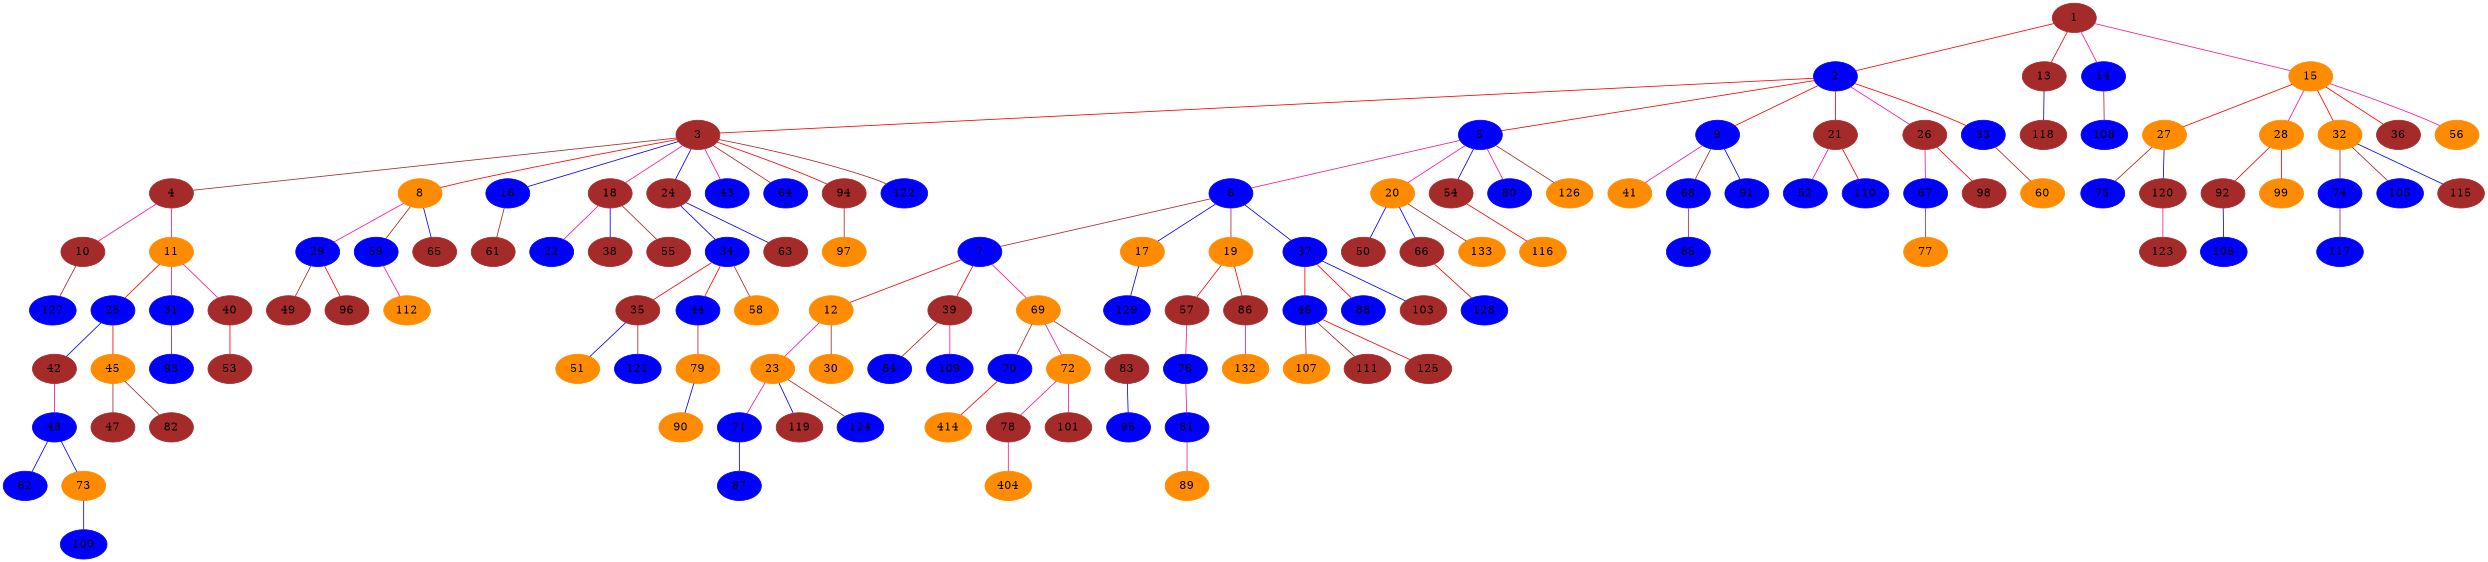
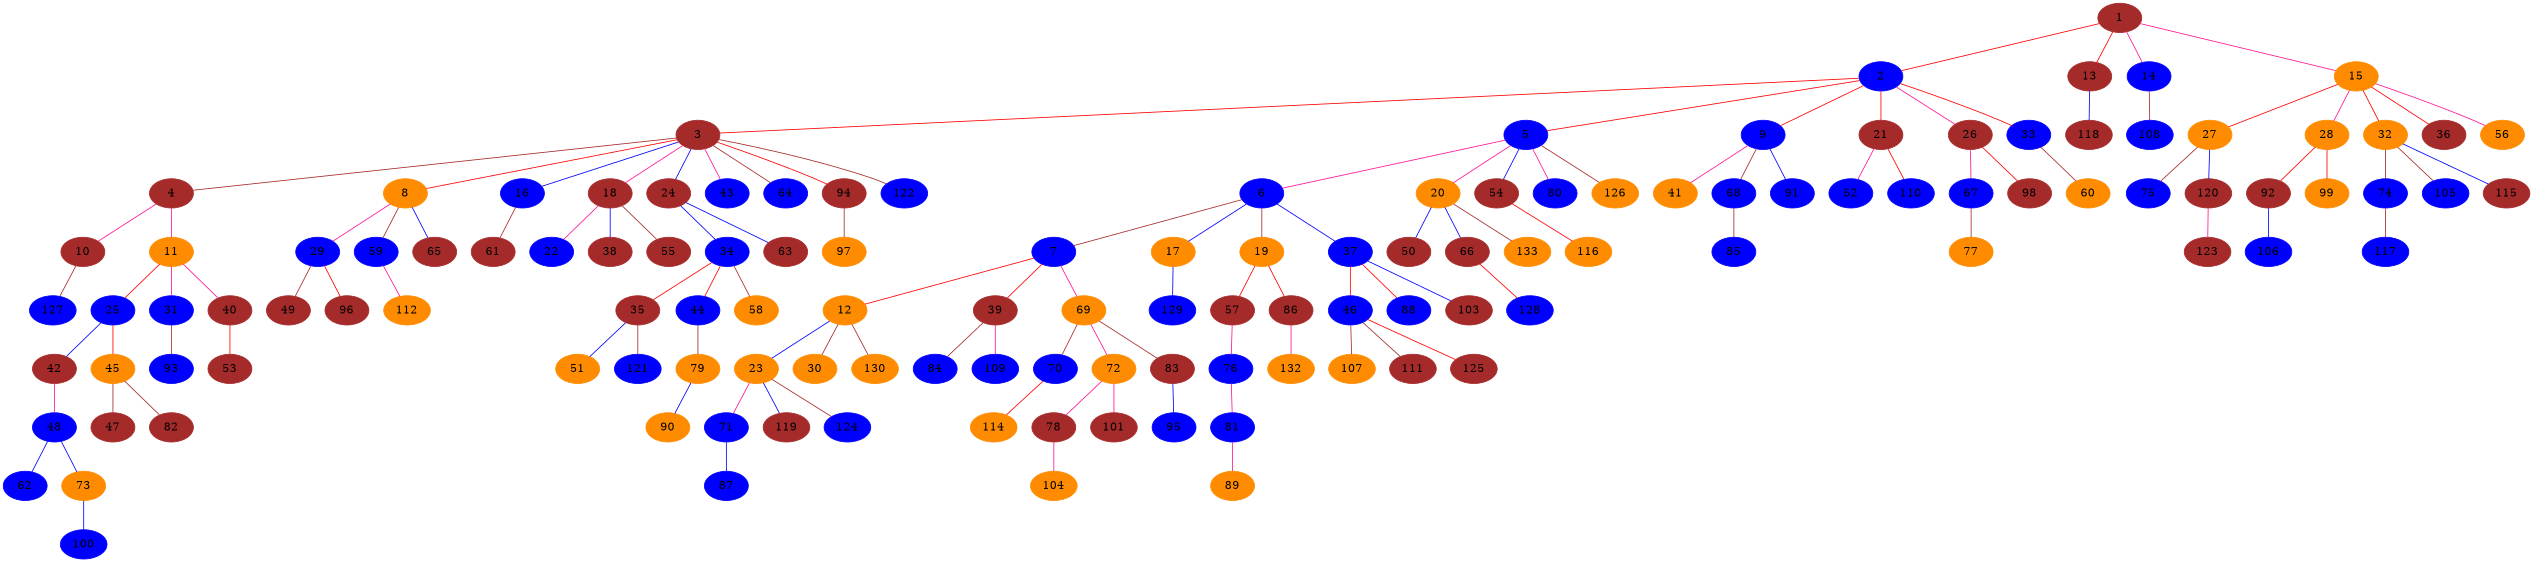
(802, 340) -> (801, 340)
none -> (875, 369)
(948, 427) -> (994, 427)
(1008, 486) -> (1054, 486)
